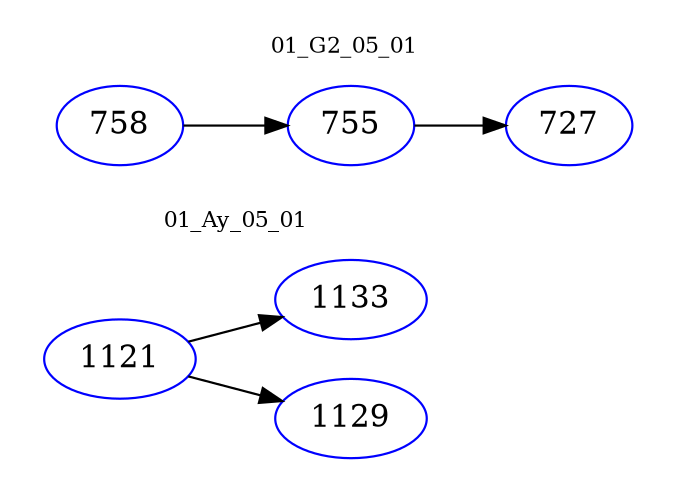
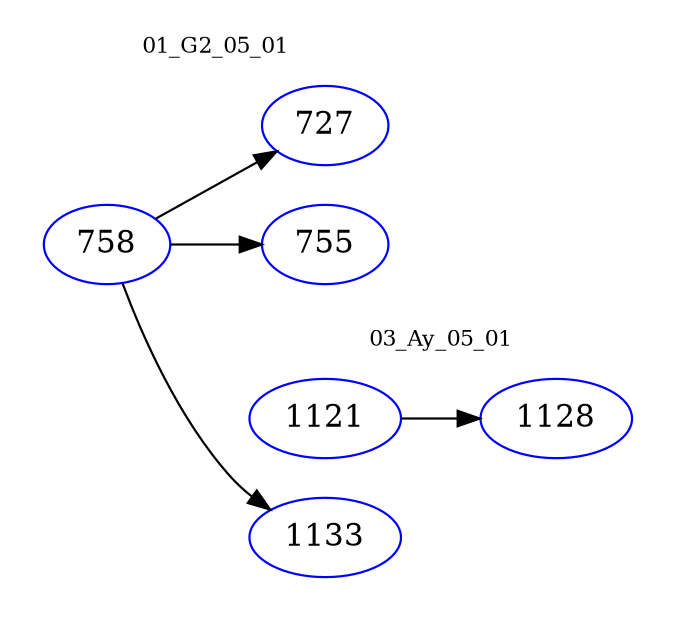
(449, 126) -> (206, 190)
(235, 221) -> (441, 340)
(224, 332) -> (175, 398)
(351, 419) -> (556, 419)
